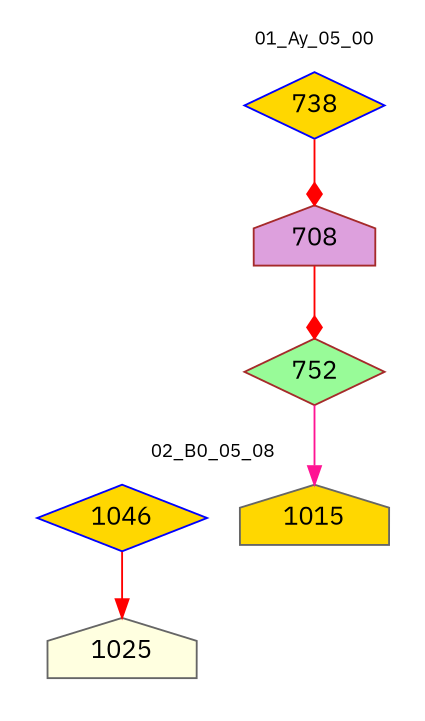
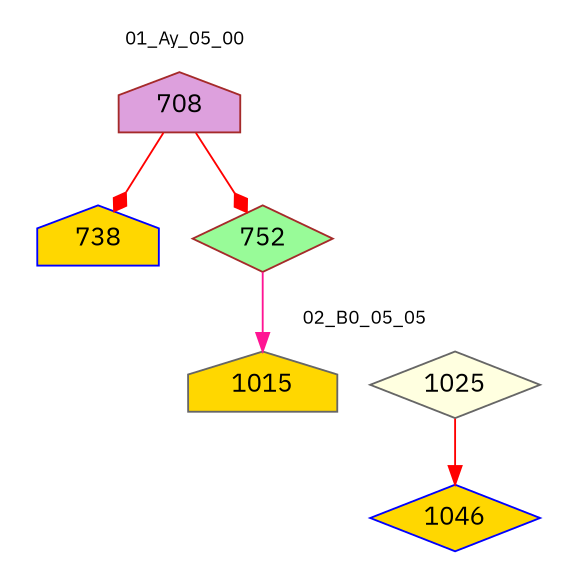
(314, 105) -> (98, 239)
(314, 161) -> (145, 162)
(213, 452) -> (364, 319)
(122, 576) -> (455, 442)
(122, 651) -> (455, 385)
